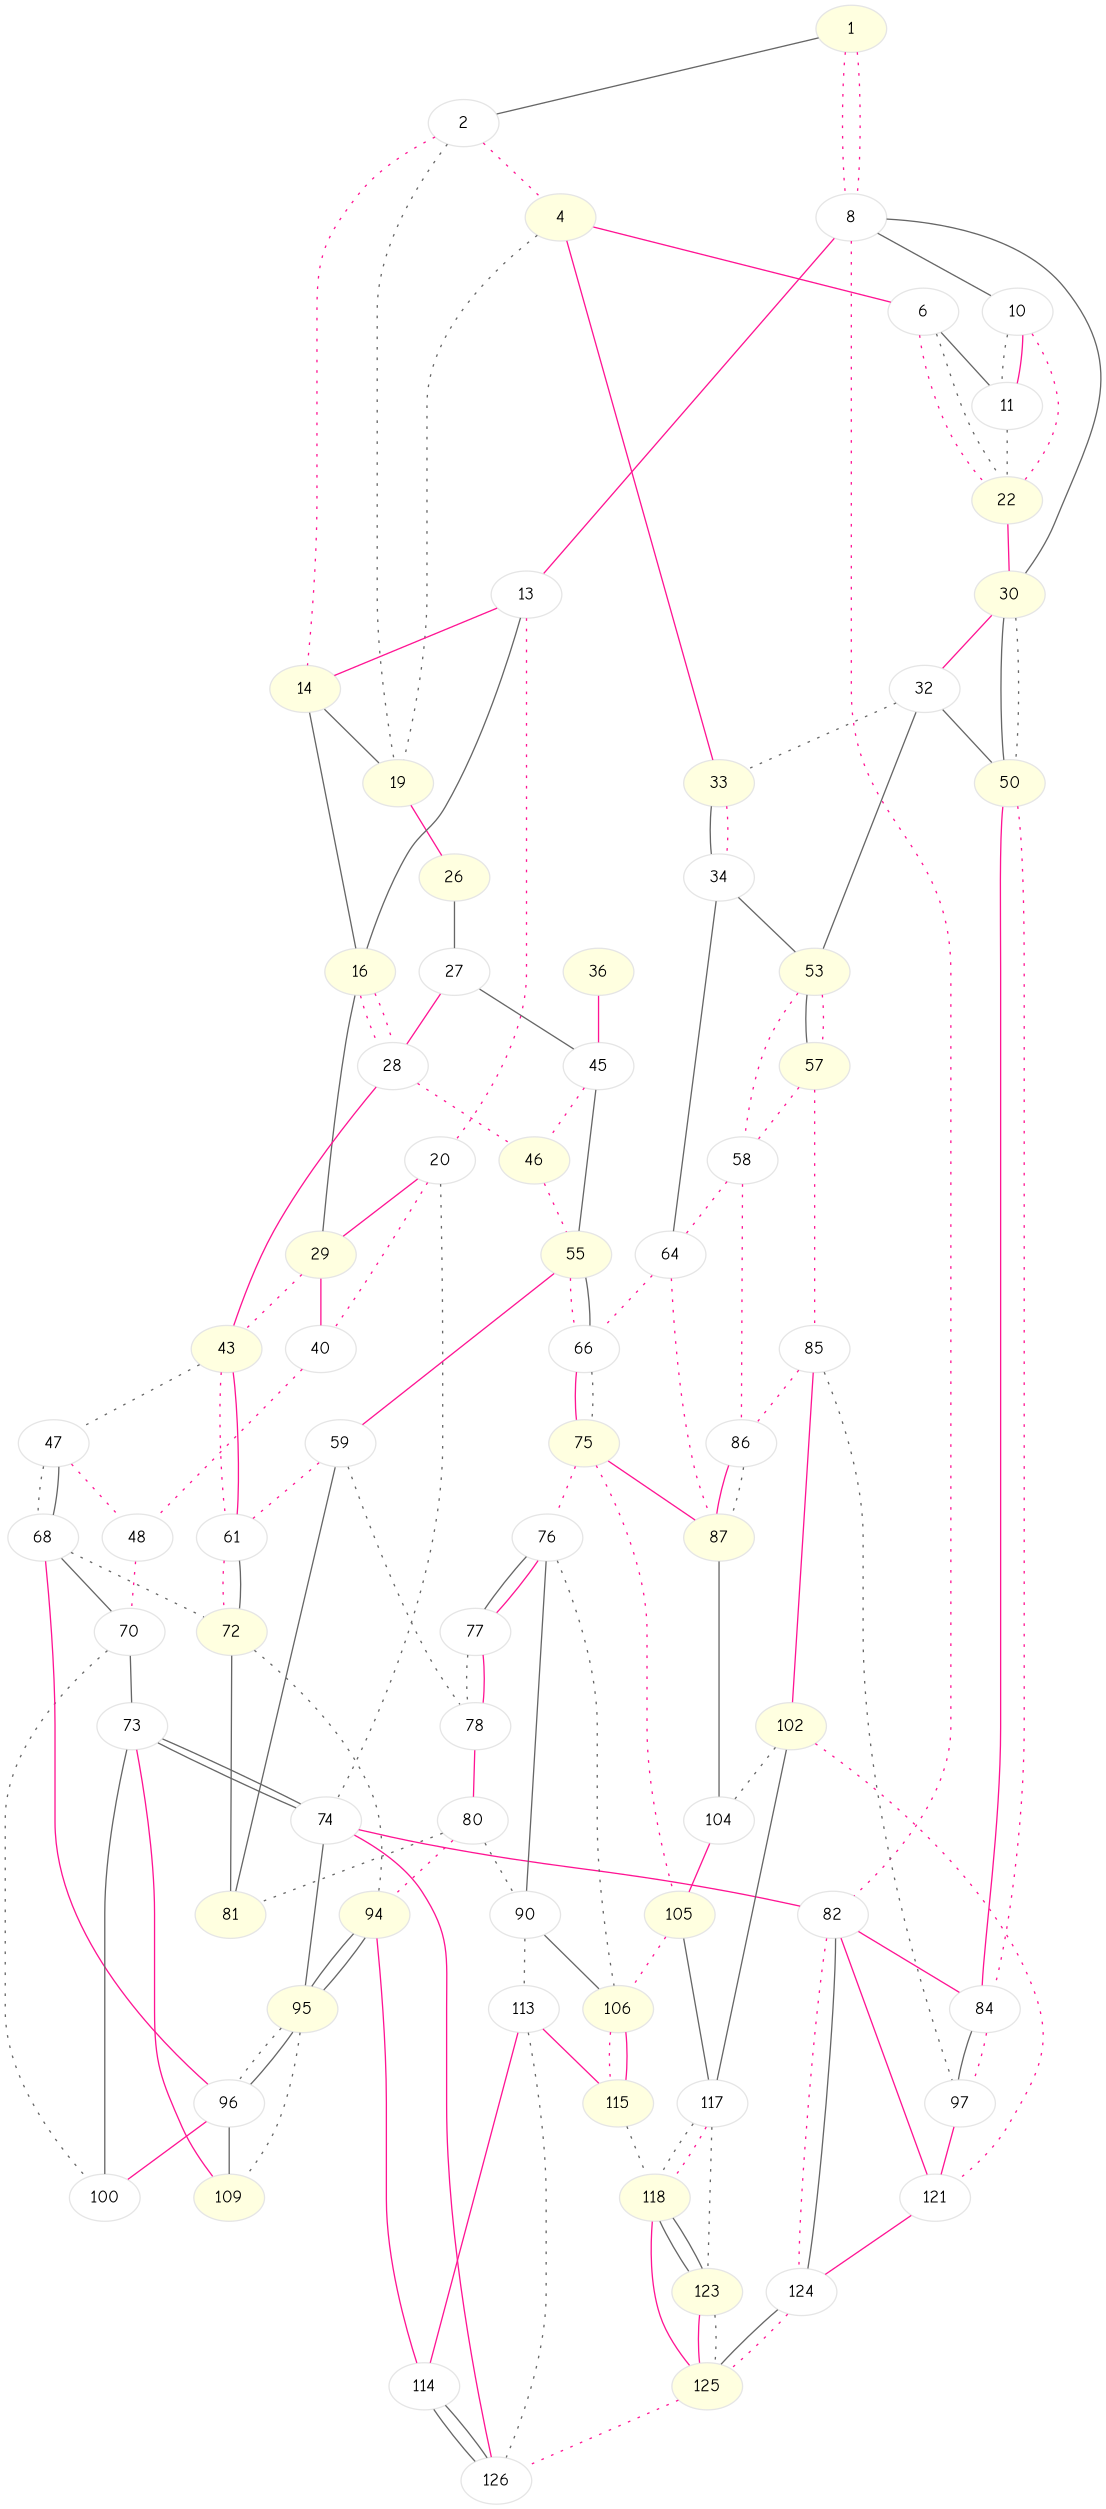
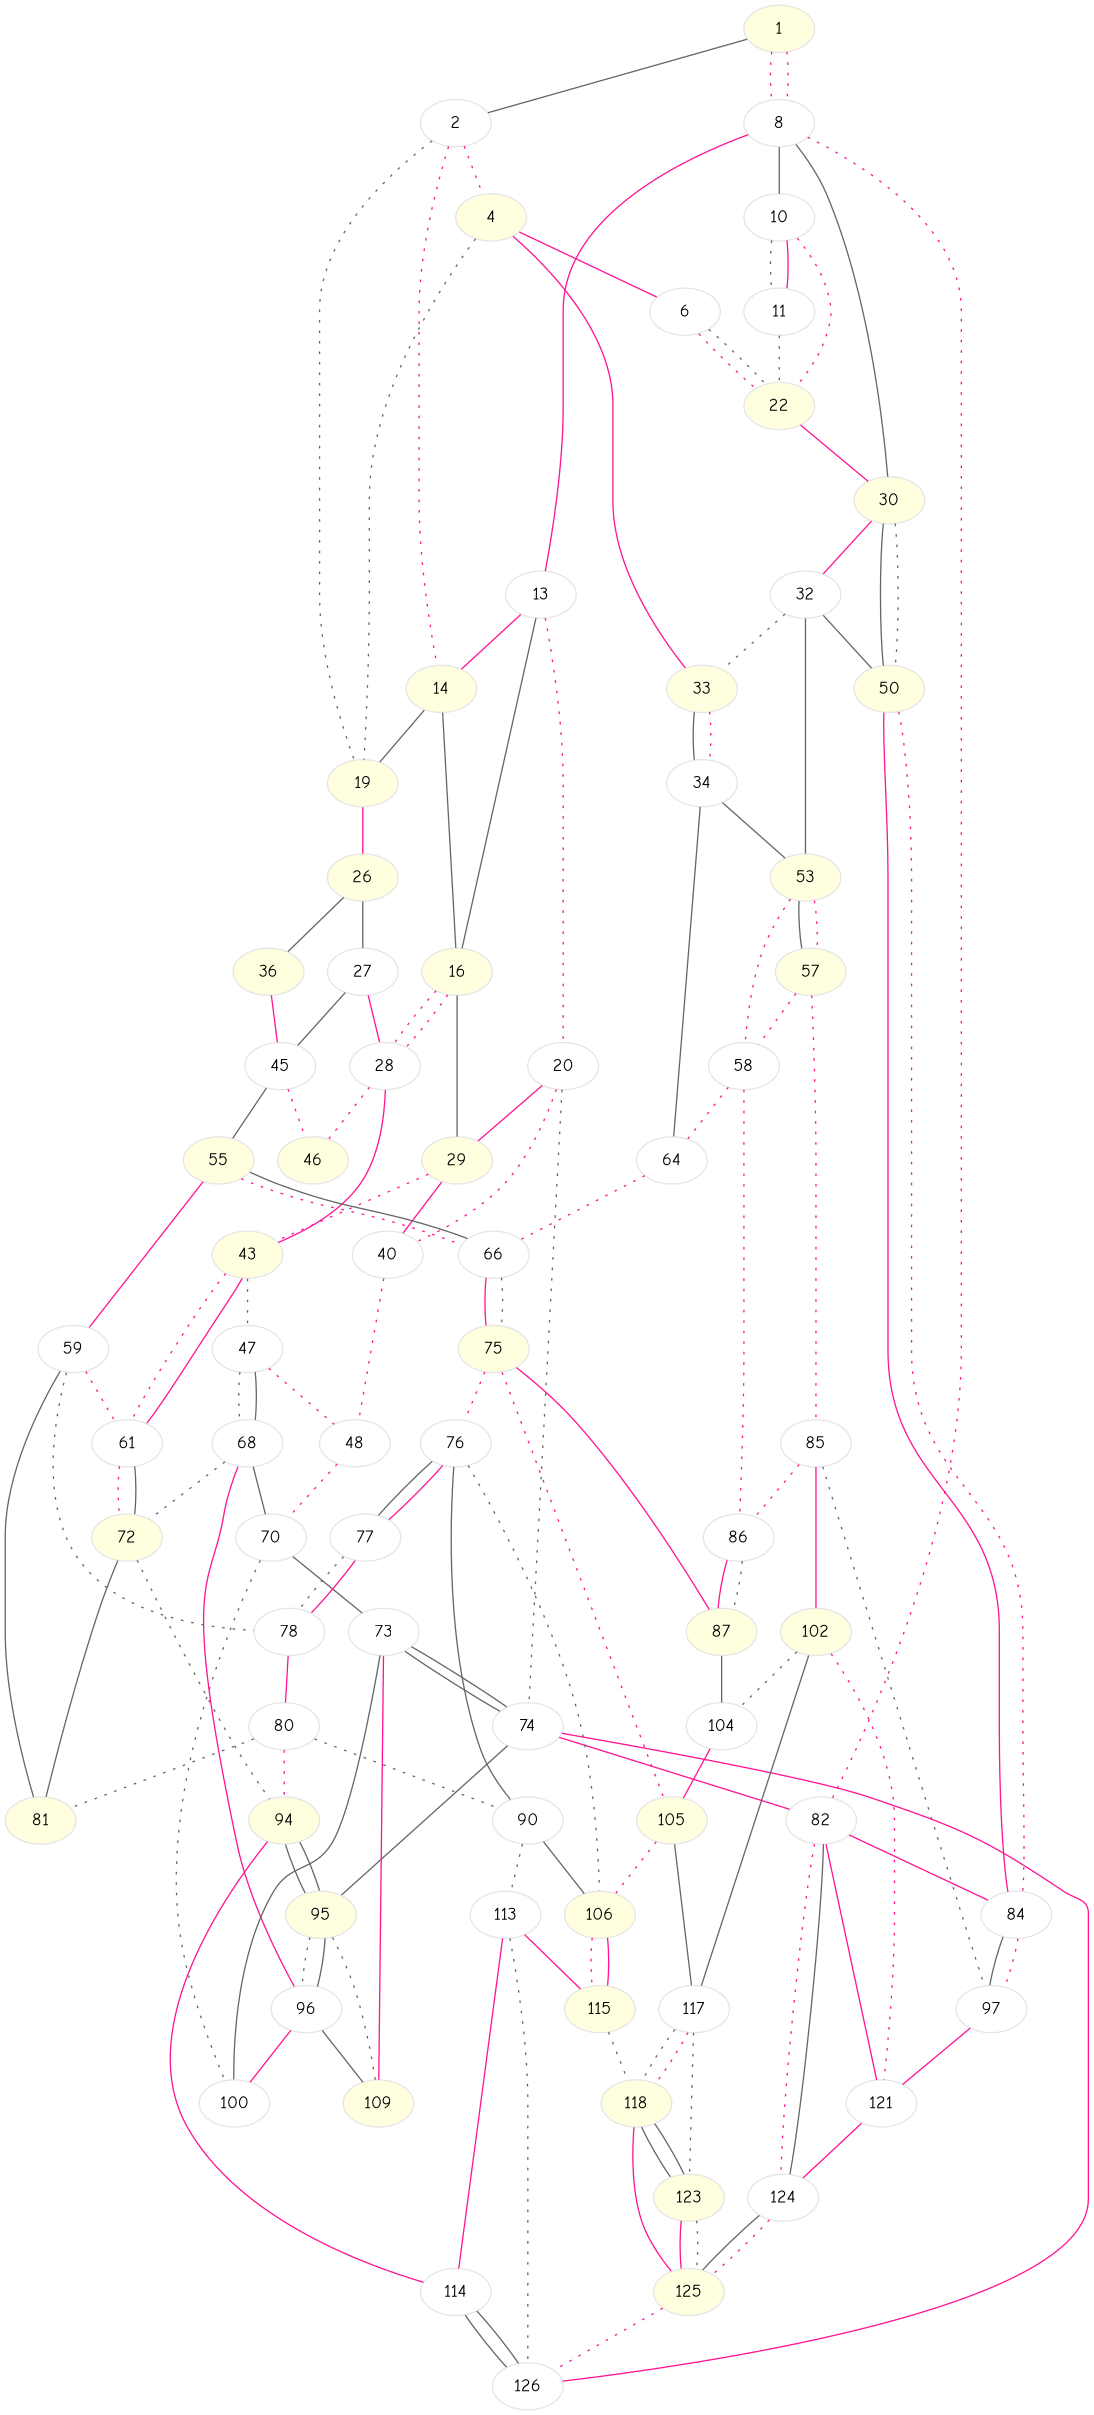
(965, 359) -> none
none -> (316, 925)
(555, 1208) -> none
(682, 1398) -> none
